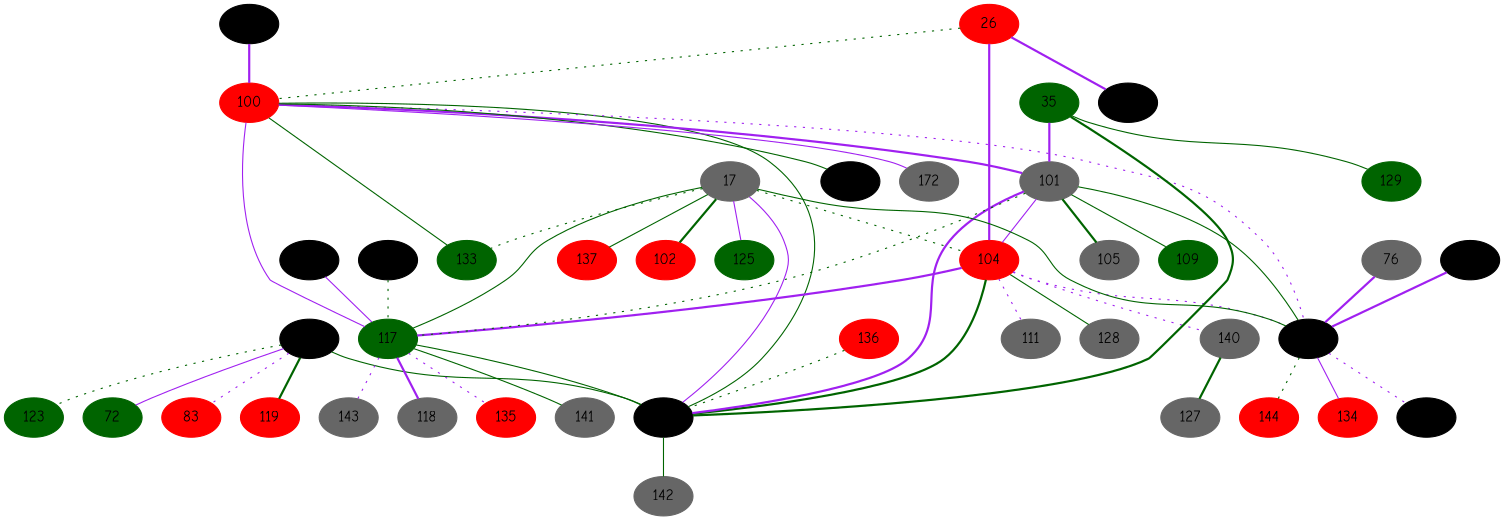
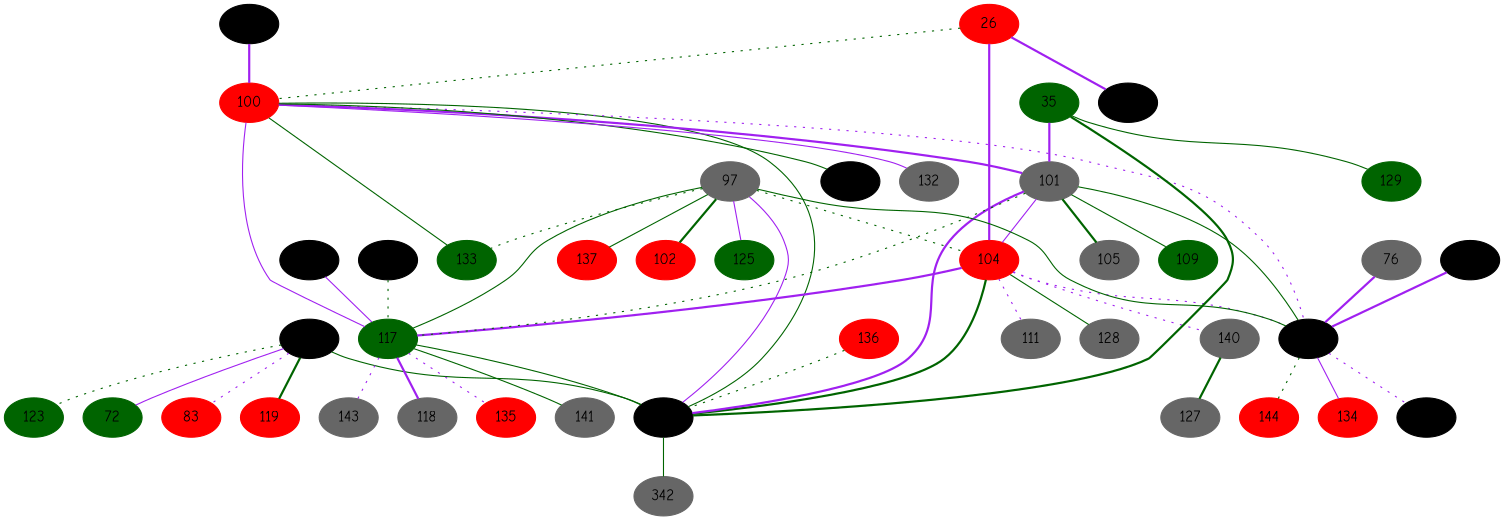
(730, 181) -> (730, 181)
(929, 181) -> (929, 181)
(663, 496) -> (663, 496)
